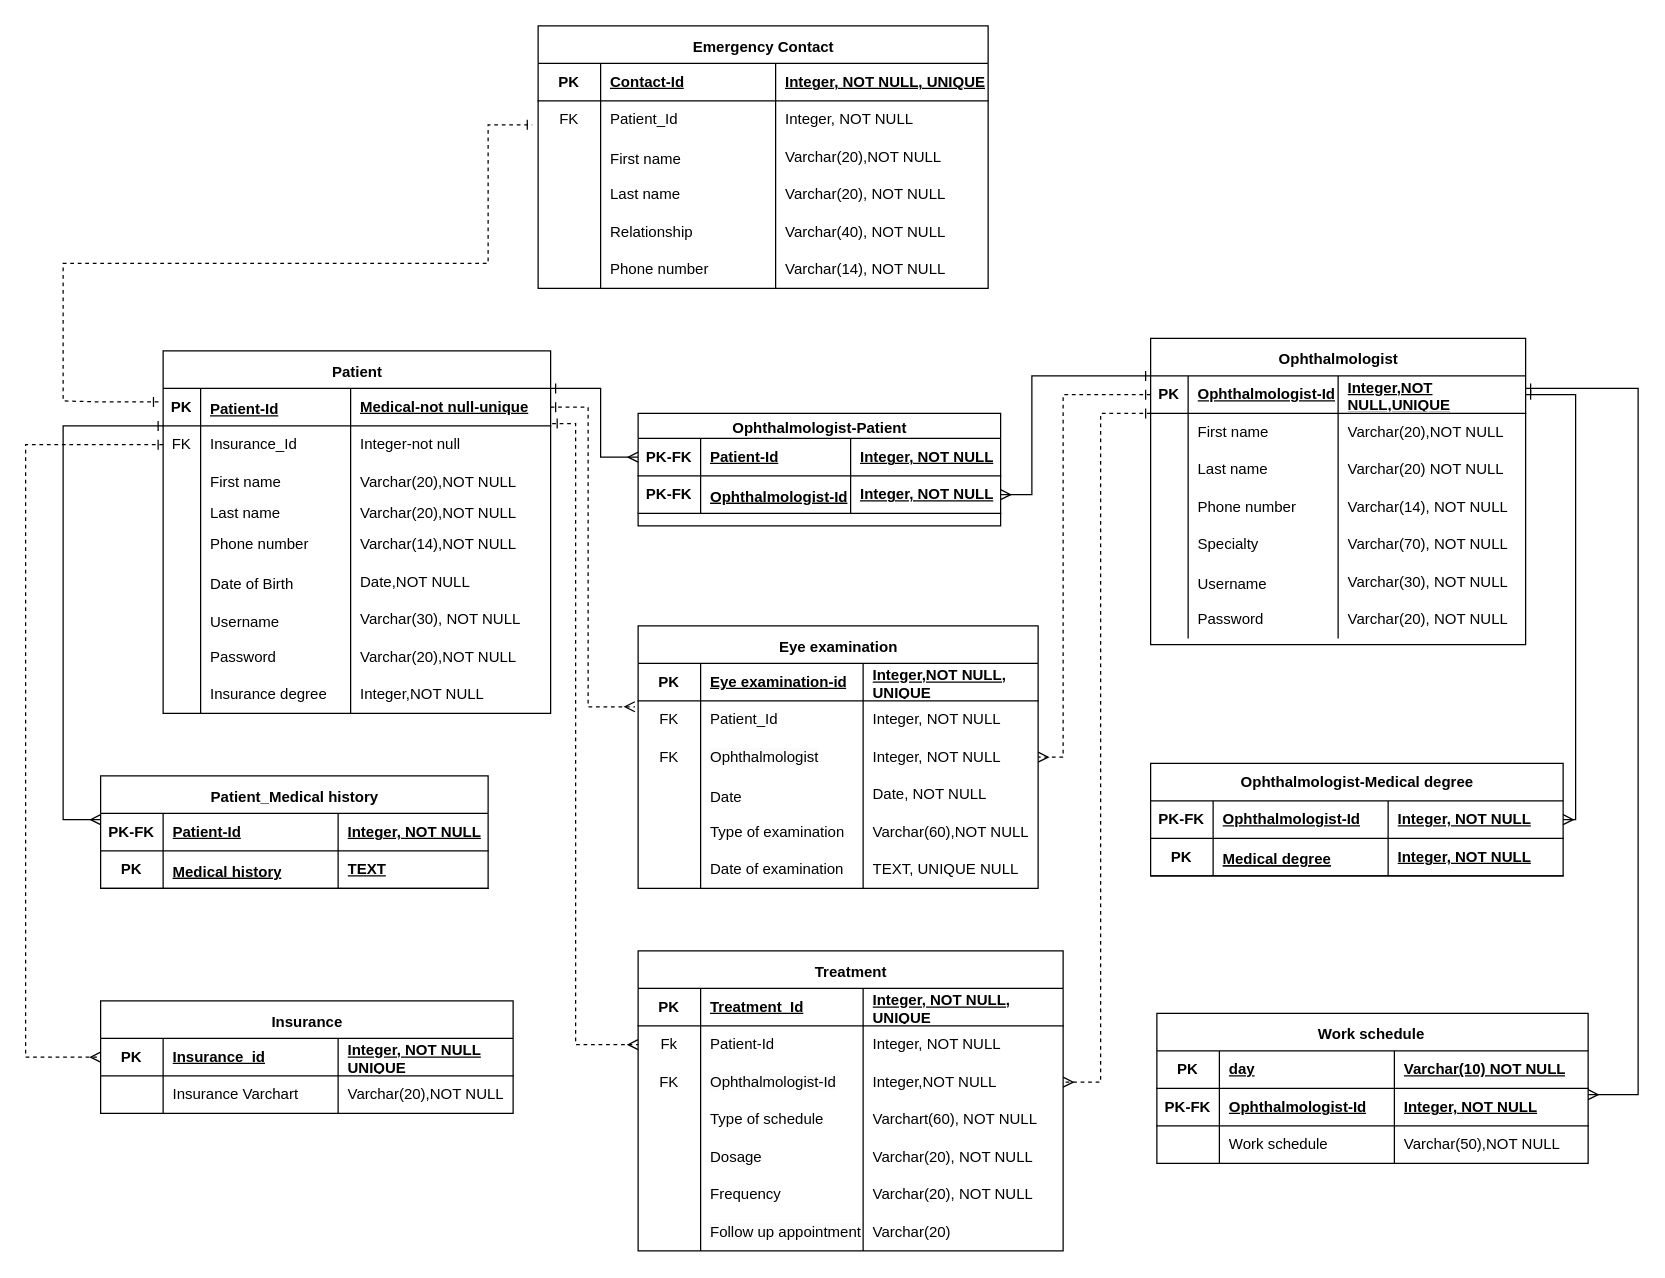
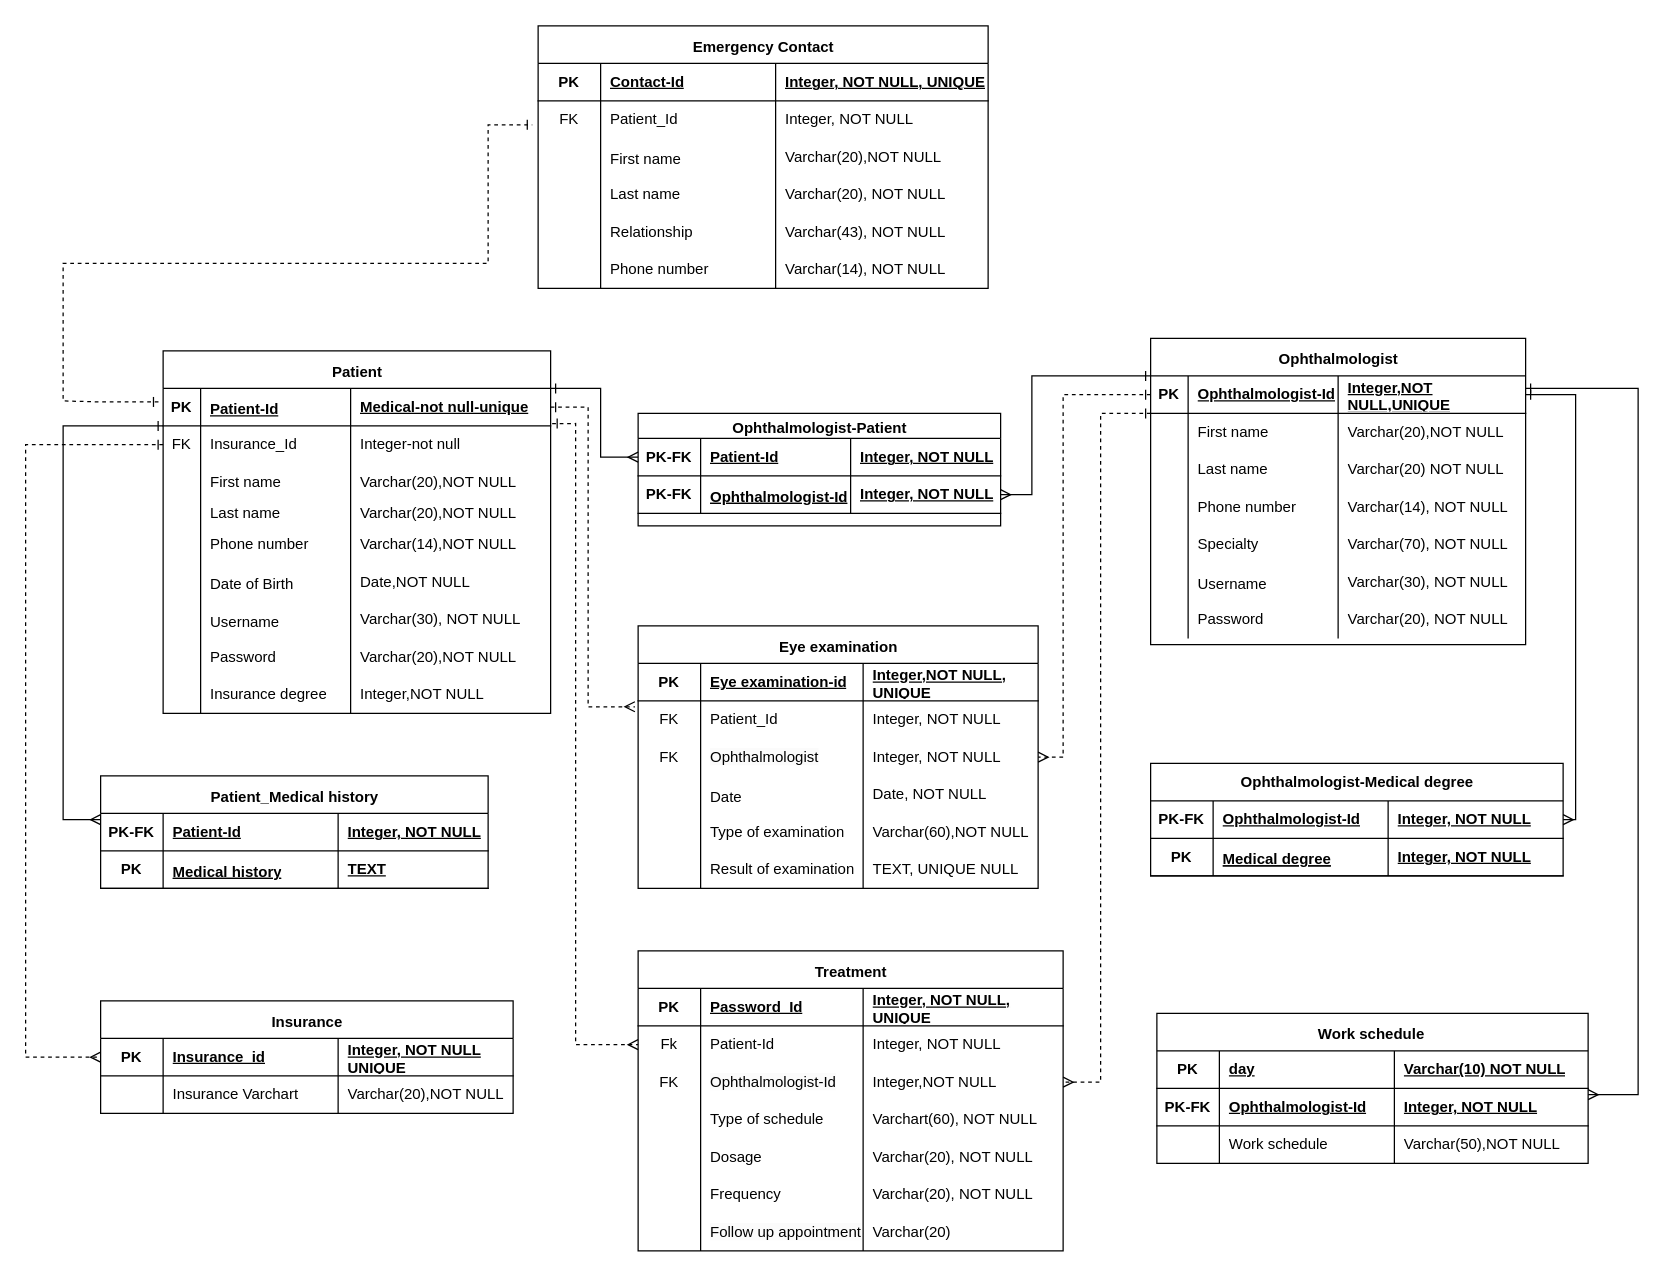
(868, 232) -> (868, 232)
(783, 869) -> (787, 869)
(761, 1007) -> (757, 1007)
